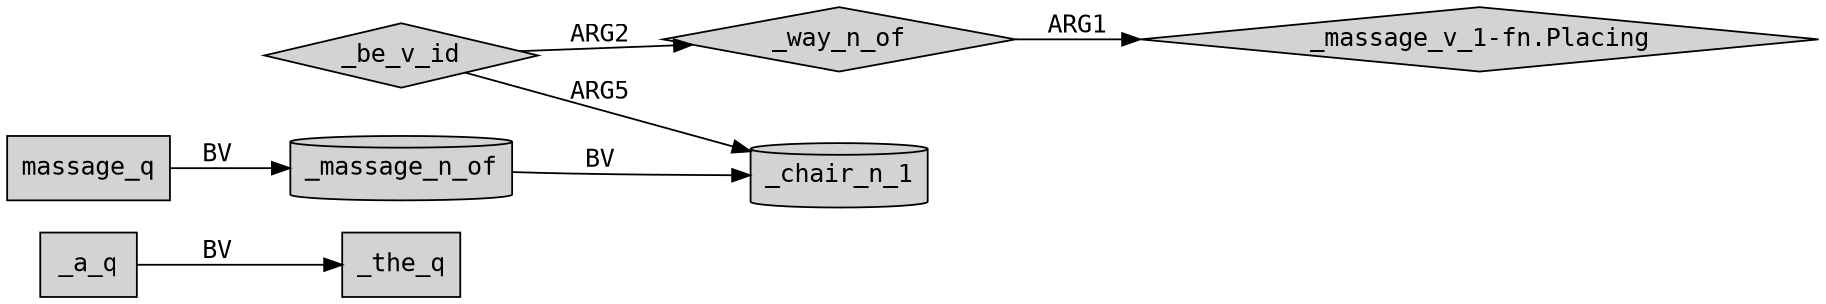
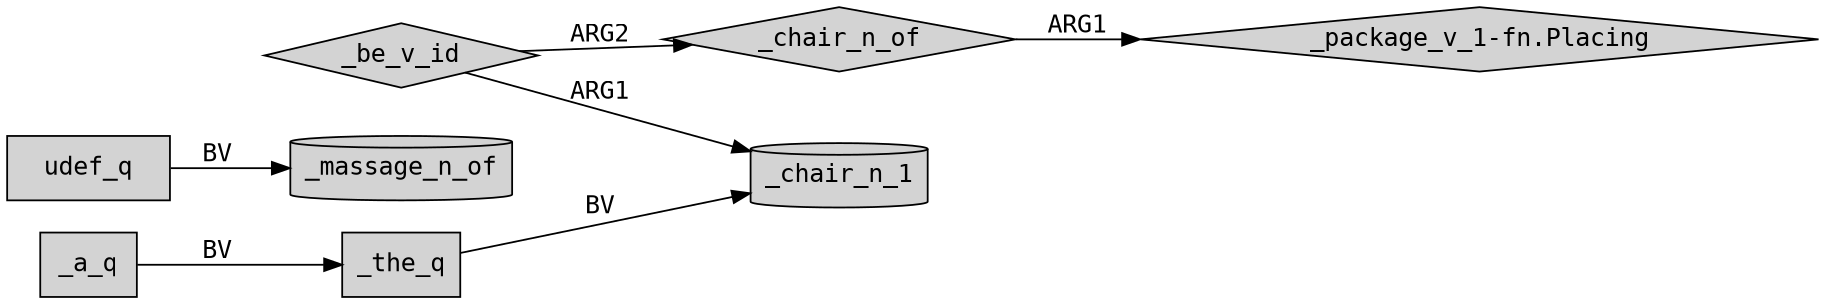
(839, 39) -> (839, 39)
(1480, 39) -> (1480, 39)
(600, 92) -> (600, 92)
(89, 168) -> (89, 168)
(622, 174) -> (597, 225)
